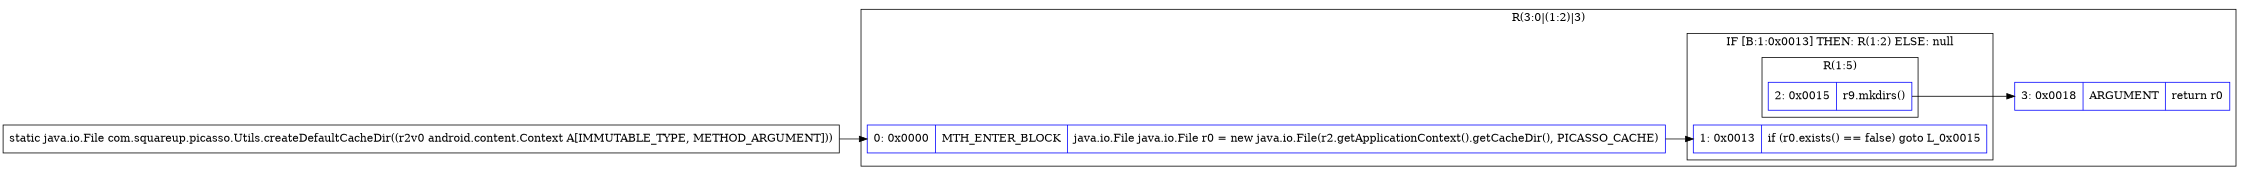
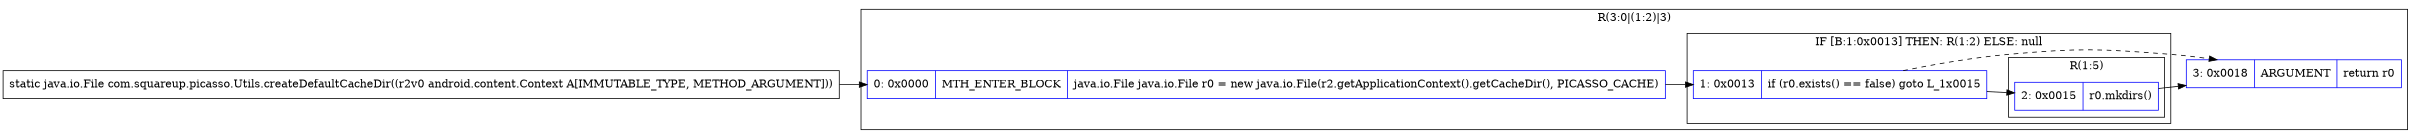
none -> (2056, 51)
none -> (1997, 92)
(1874, 96) -> (2121, 96)
(1874, 139) -> (1874, 84)
